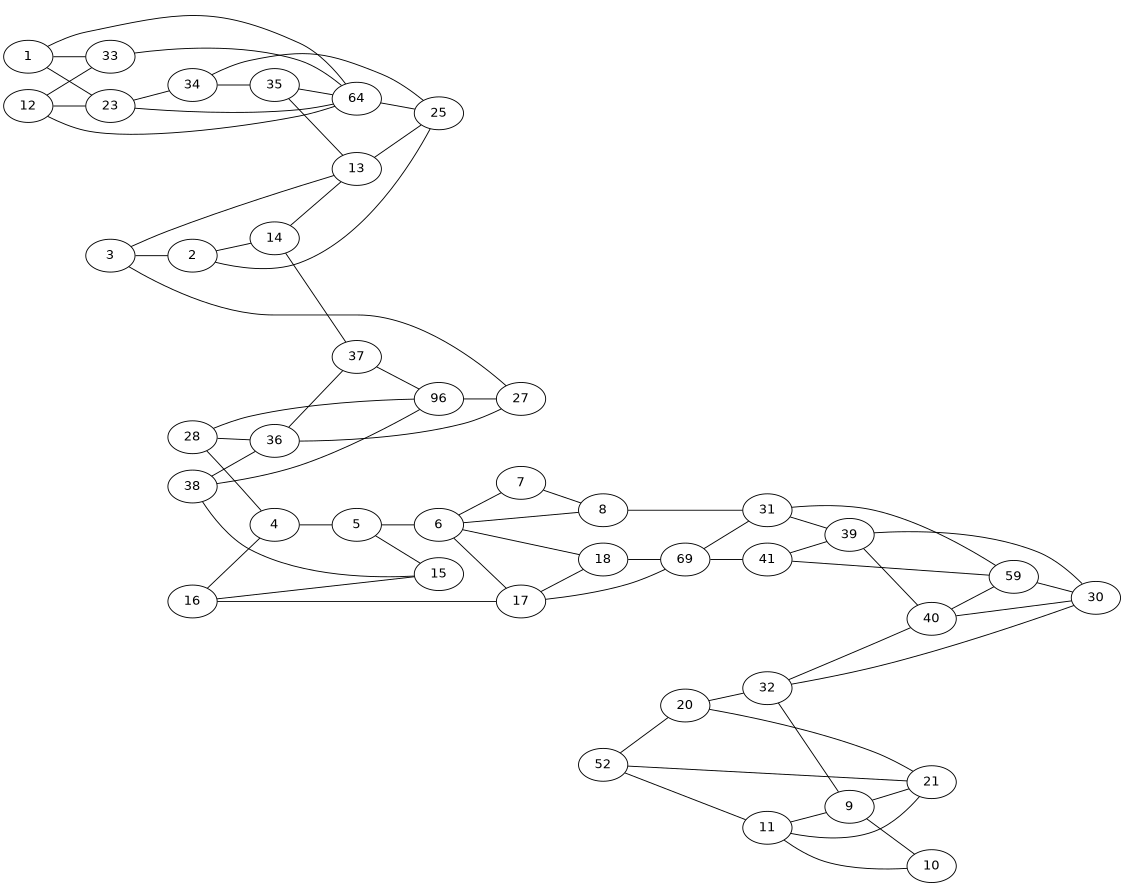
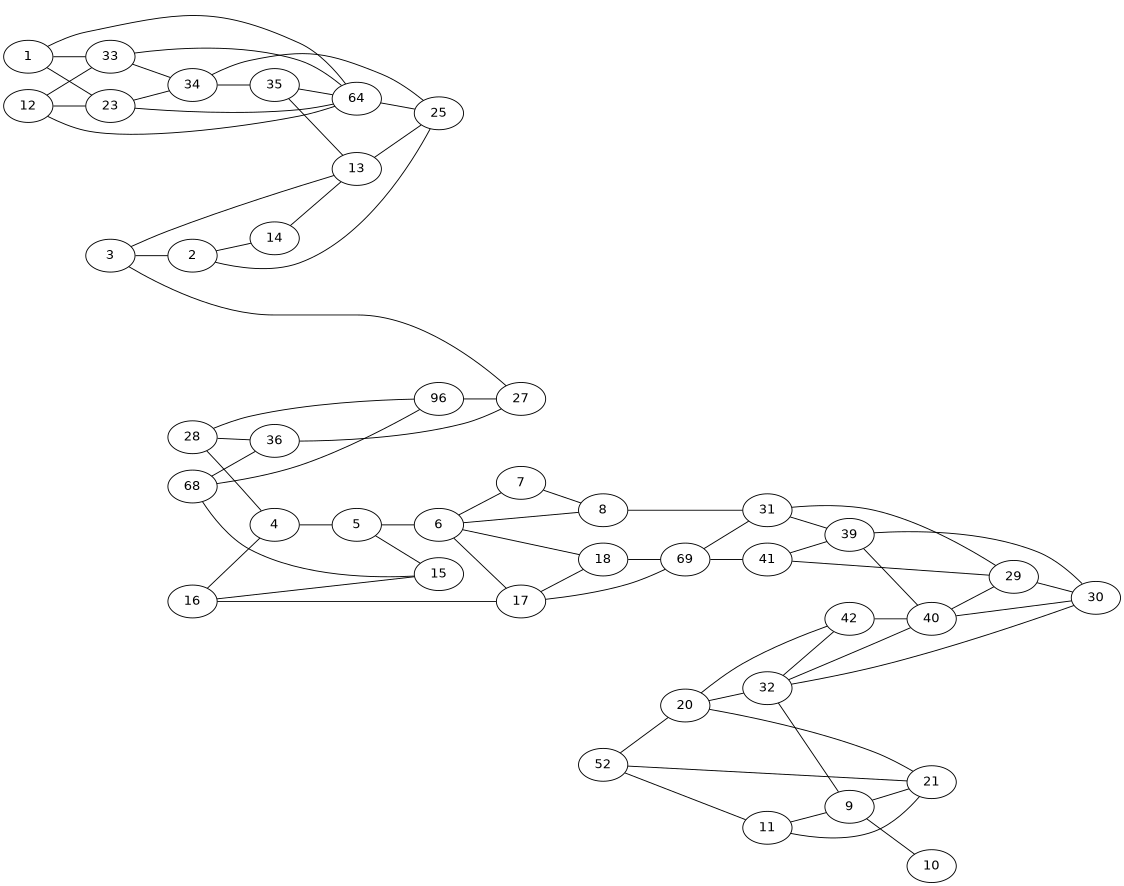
none -> (151, 71)
(357, 357) -> none
(193, 487) -> (193, 487)
(1014, 577) -> (1014, 577)
none -> (850, 619)
(843, 866) -> none
